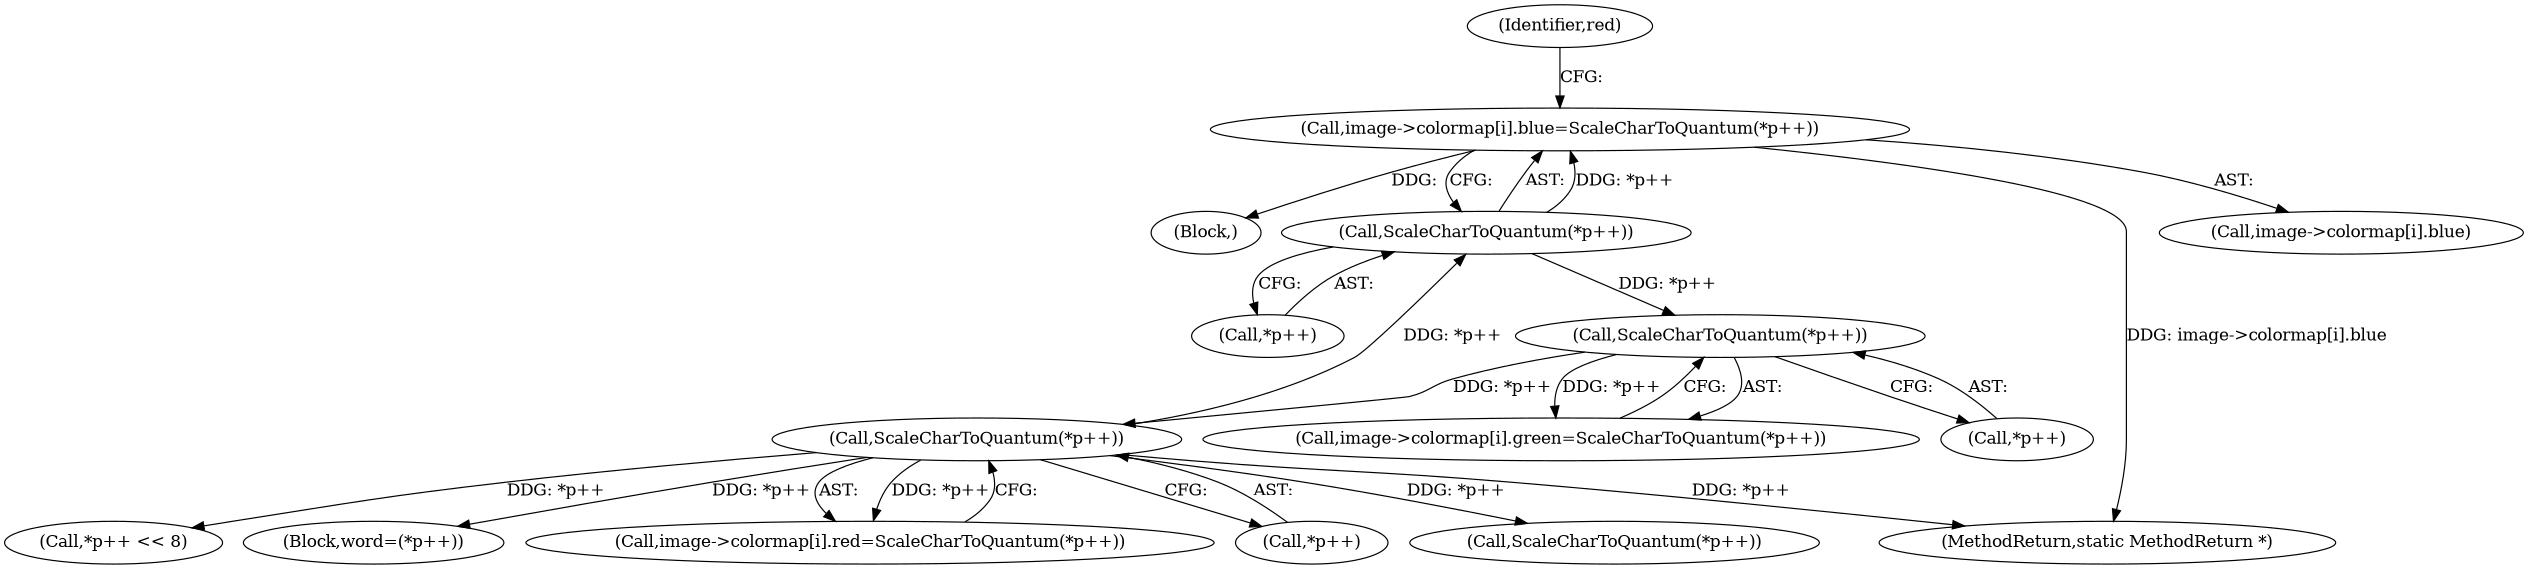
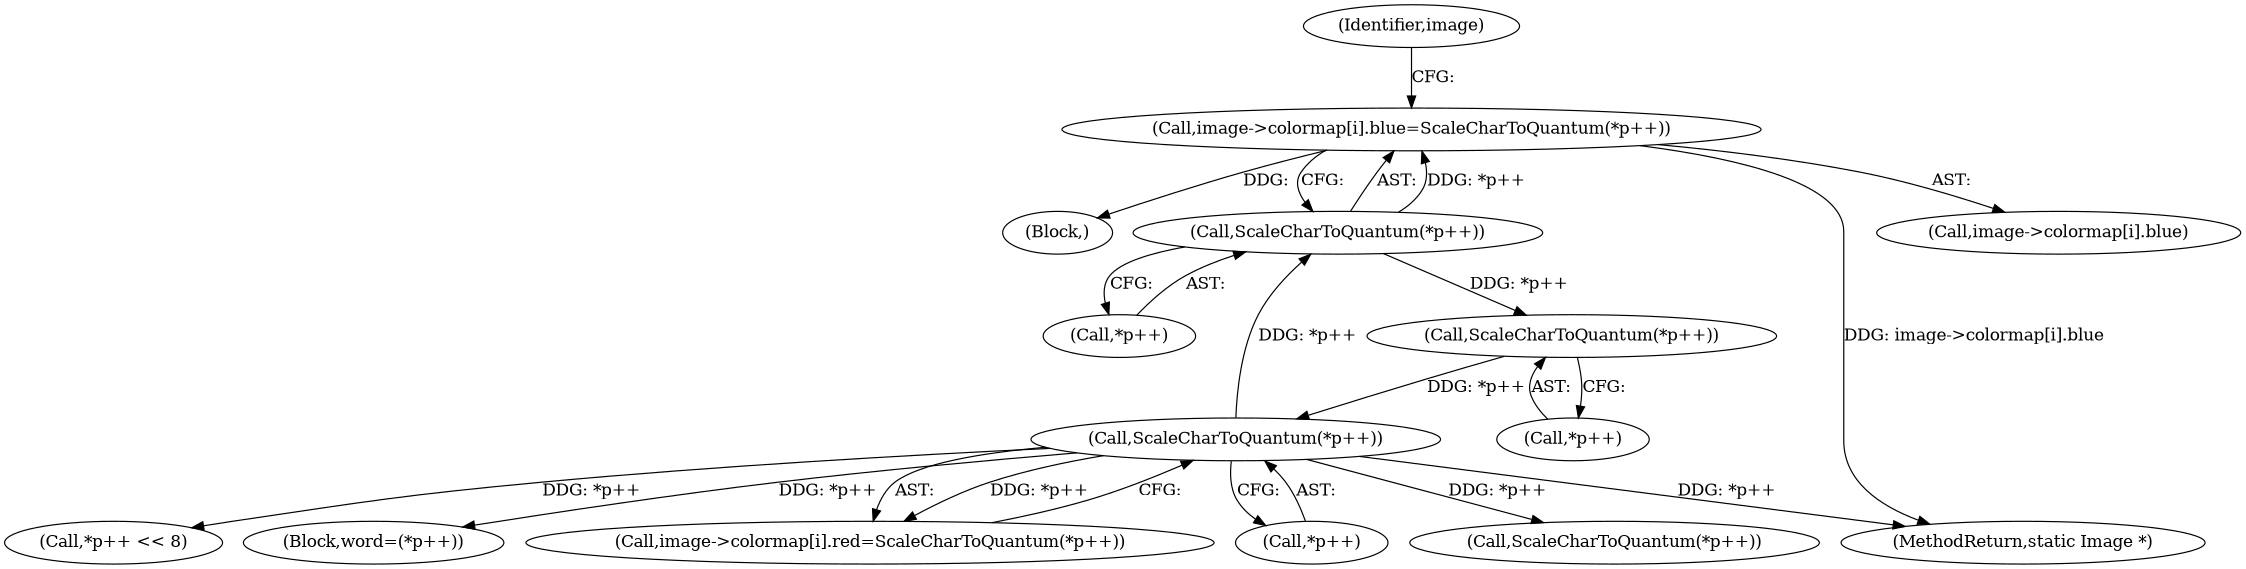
(1560, 26) -> (1411, 26)
(1561, 439) -> none
(2107, 543) -> (2023, 543)
